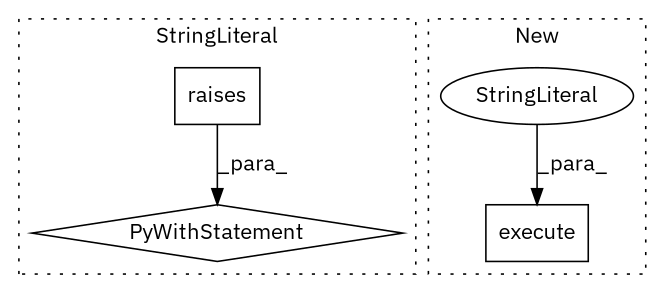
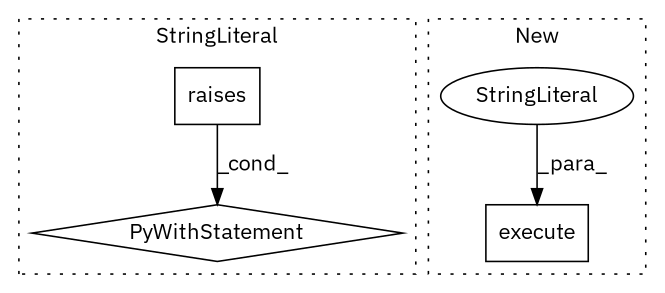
(254, 165) -> (254, 165)
